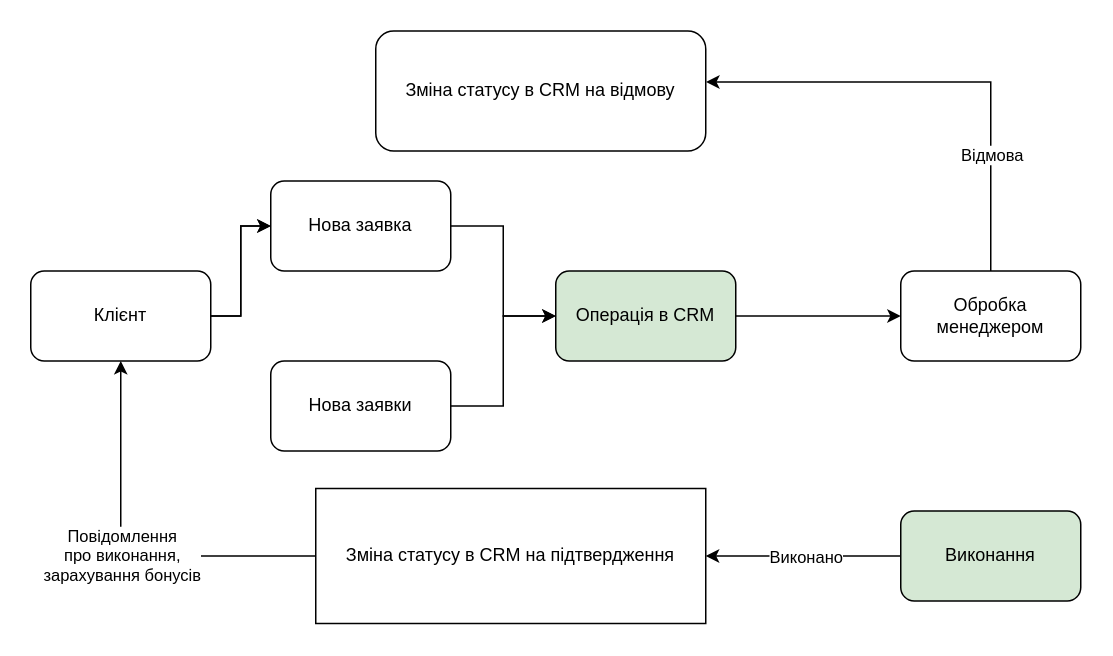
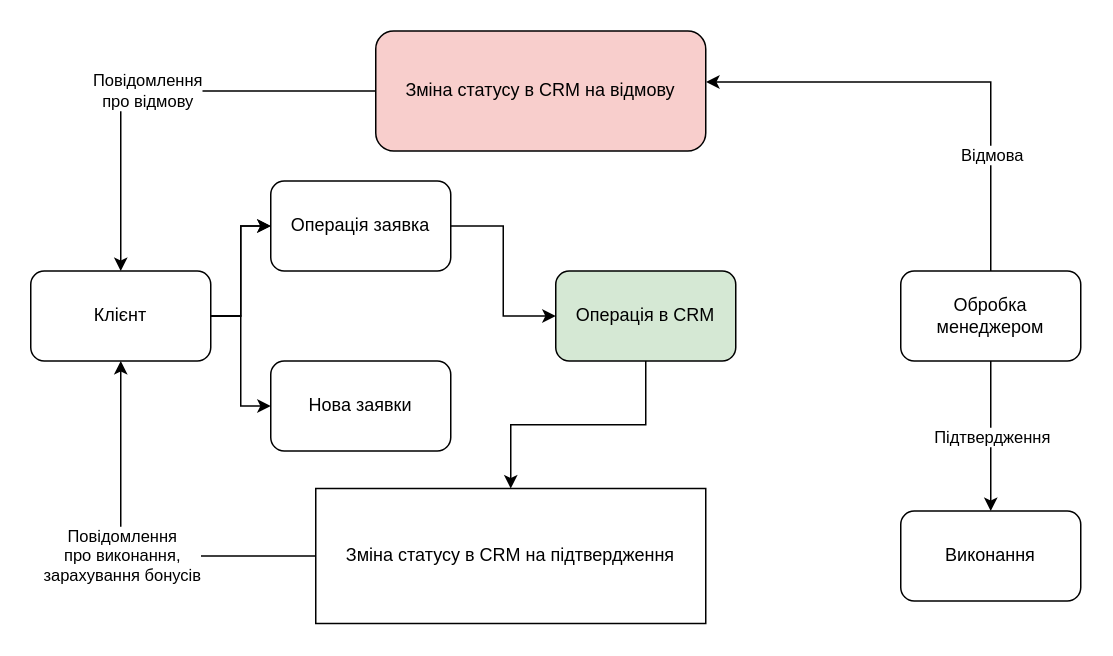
none -> (289, 91)
(541, 91) -> (541, 91)
(361, 226) -> (361, 226)
(813, 316) -> (583, 425)
none -> (241, 371)
(503, 388) -> none
none -> (991, 432)
(809, 556) -> none
(991, 556) -> (991, 556)
